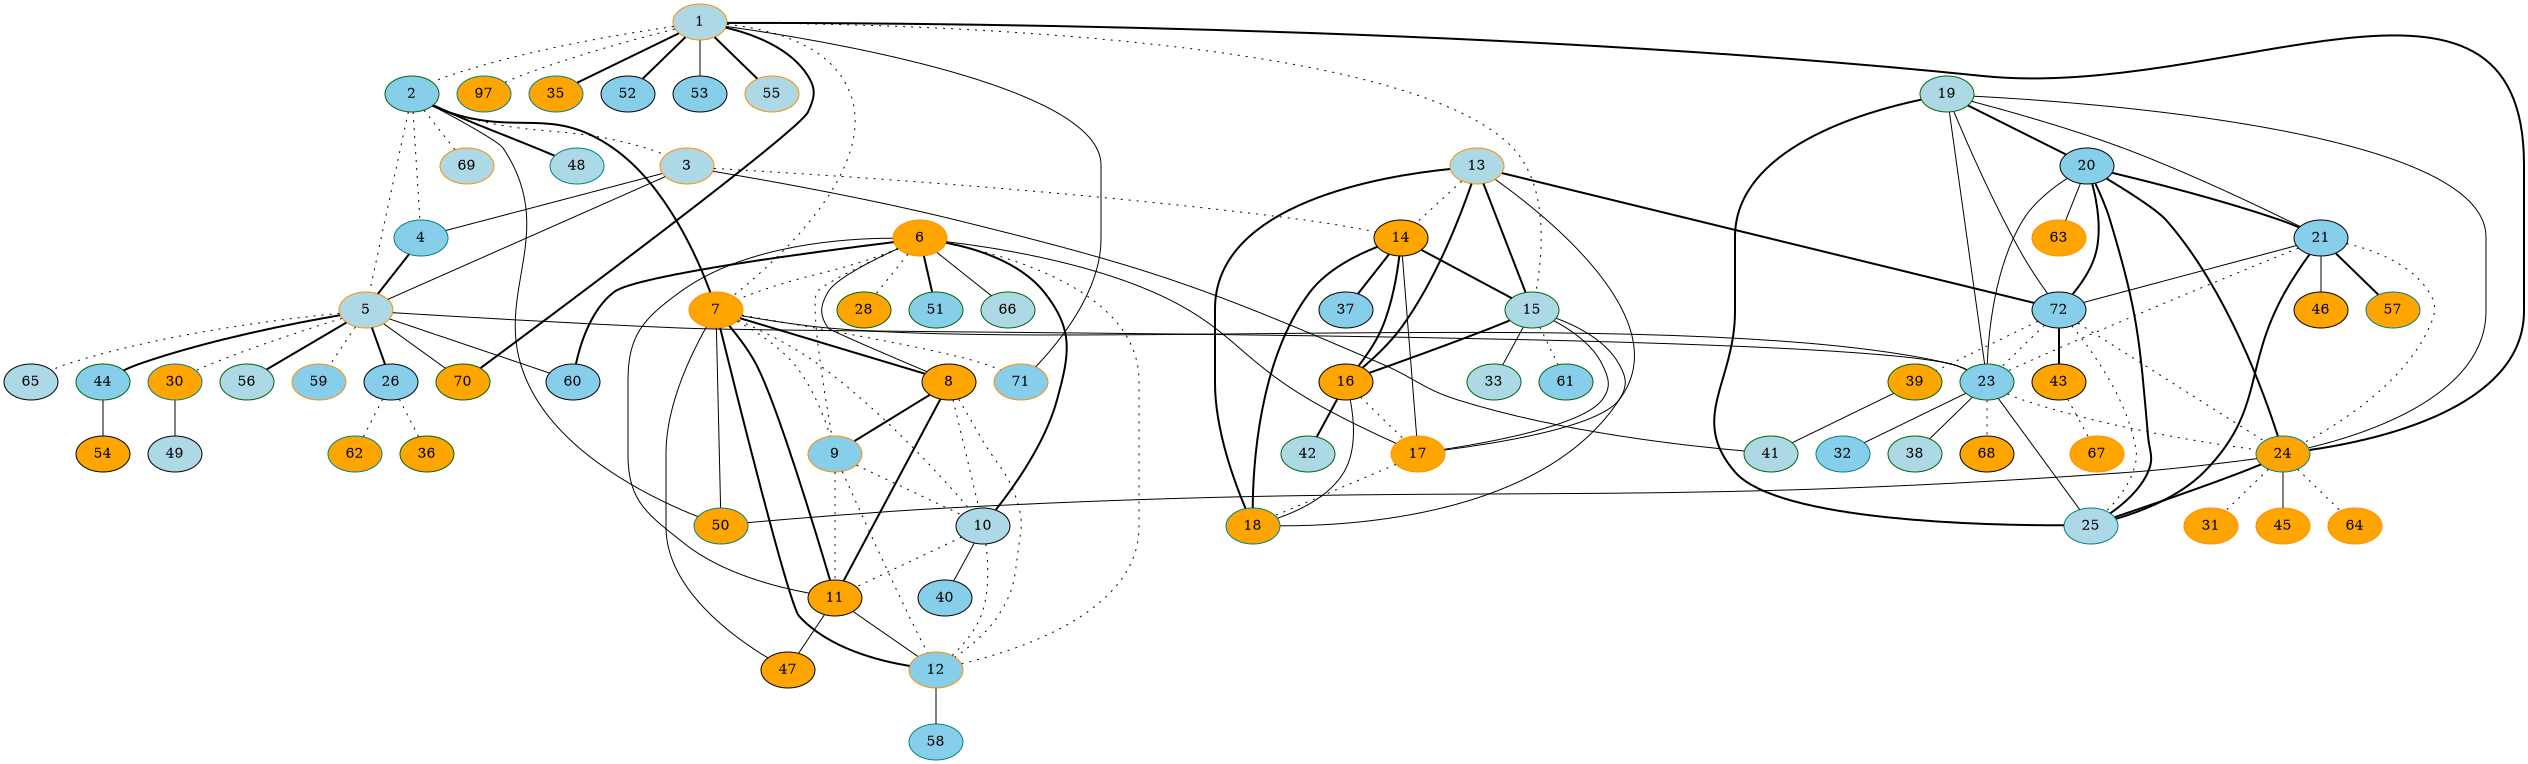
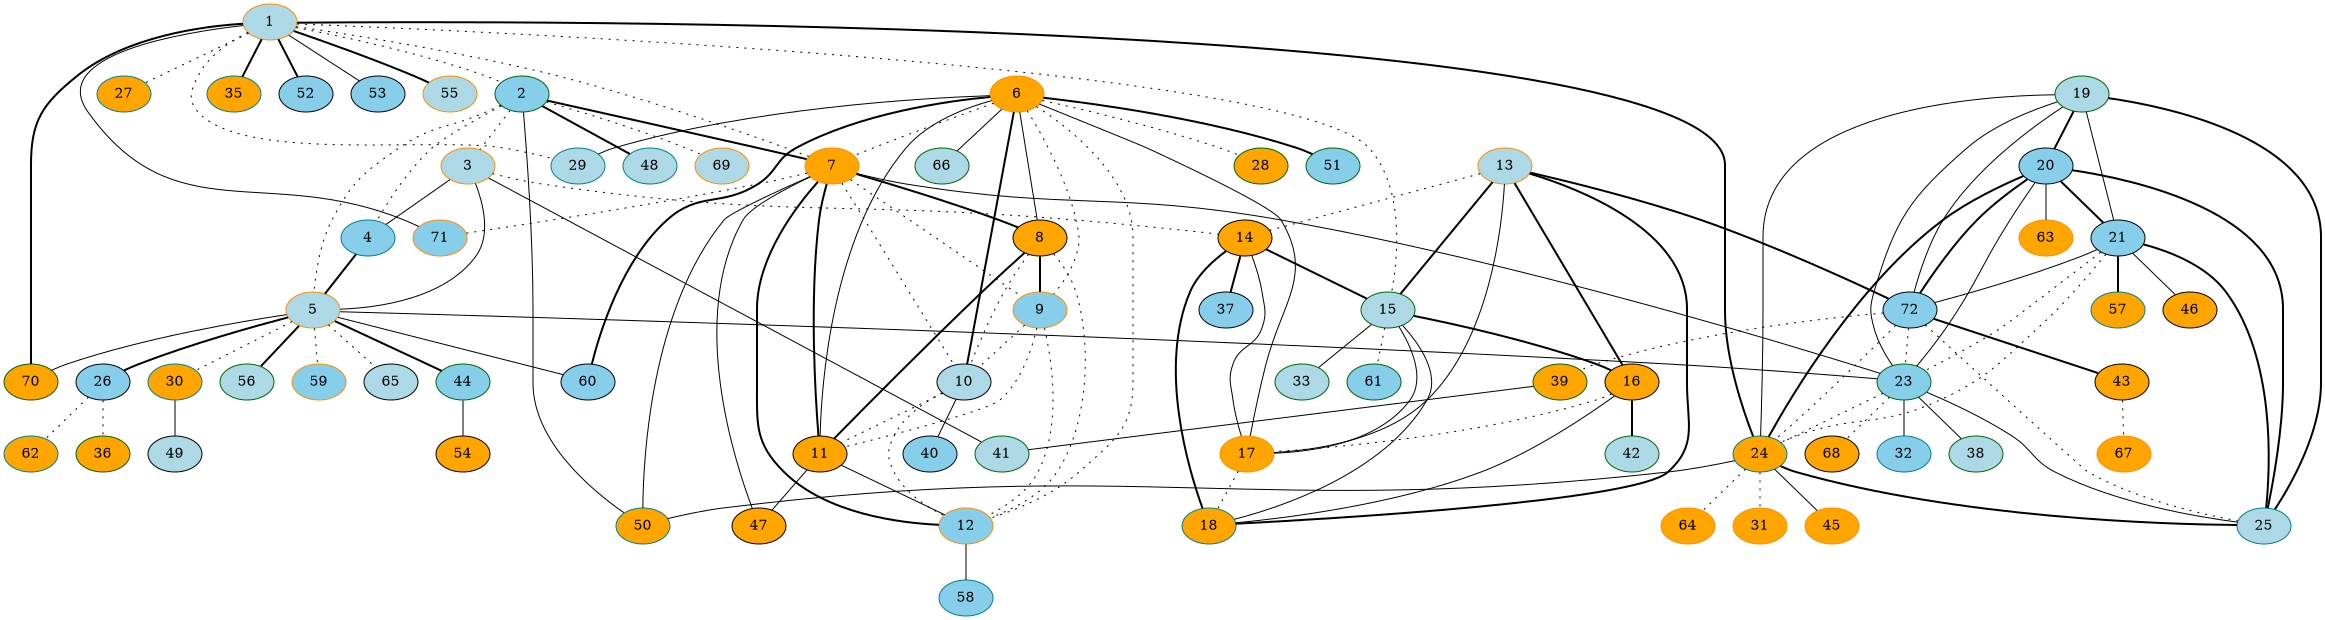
(484, 94) -> (124, 94)
none -> (578, 166)
(1387, 314) -> none
